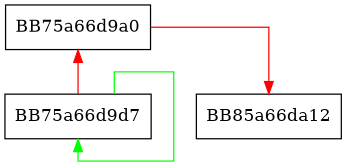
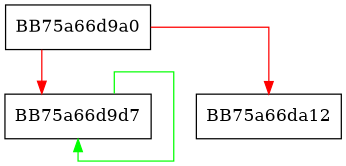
(78, 78) -> (42, 66)
(269, 116) -> (269, 116)
